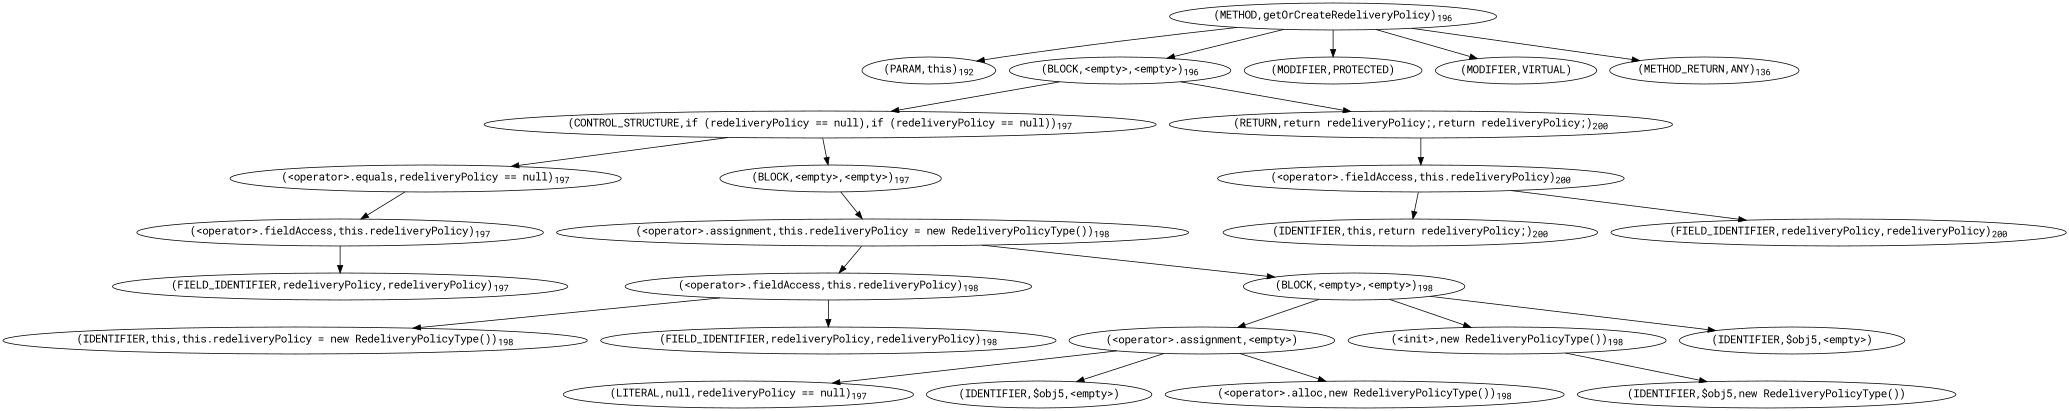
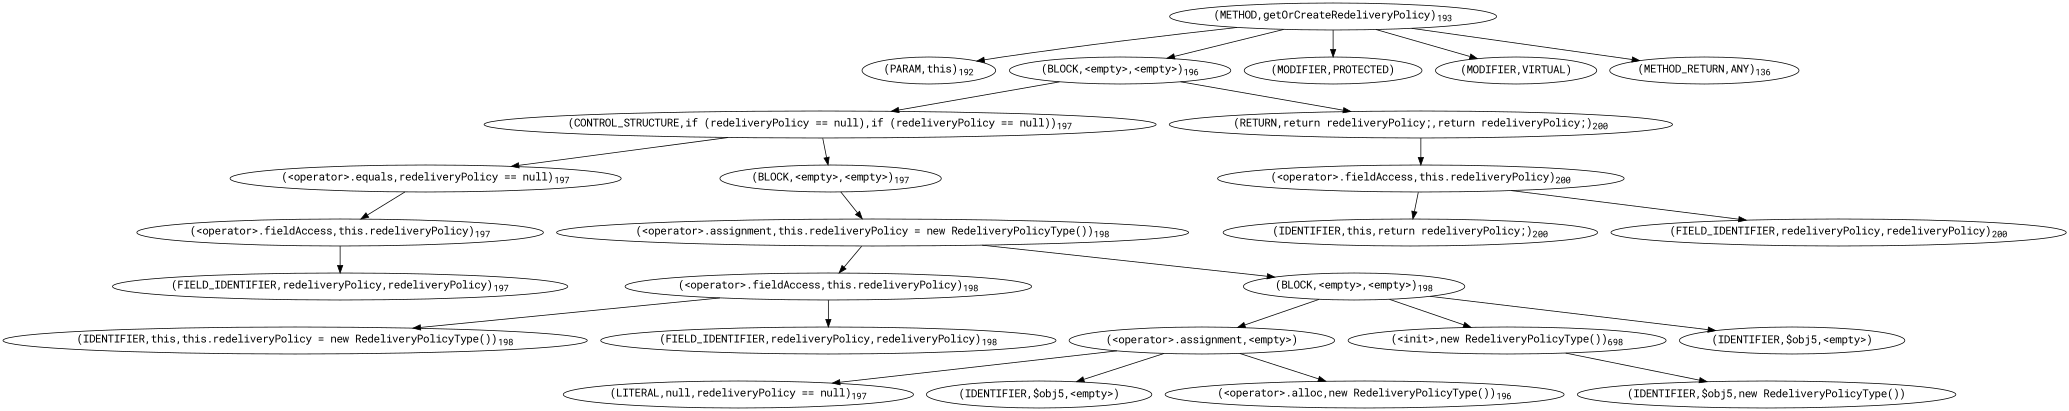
(1445, 15) -> (1445, 15)
(1615, 339) -> (1615, 339)
(1504, 393) -> (1504, 393)
